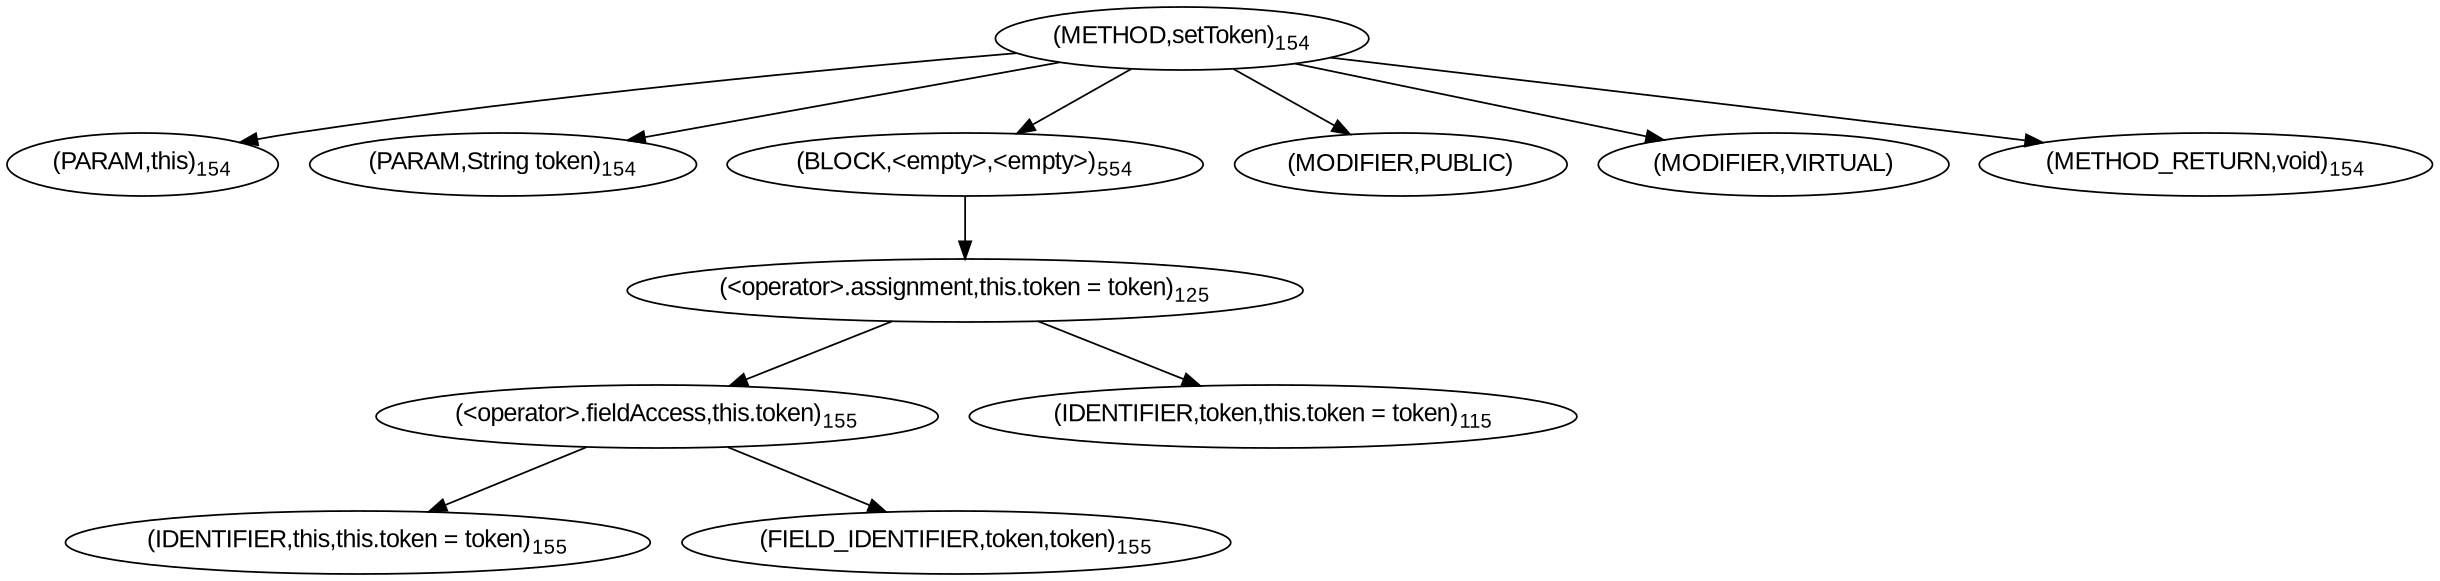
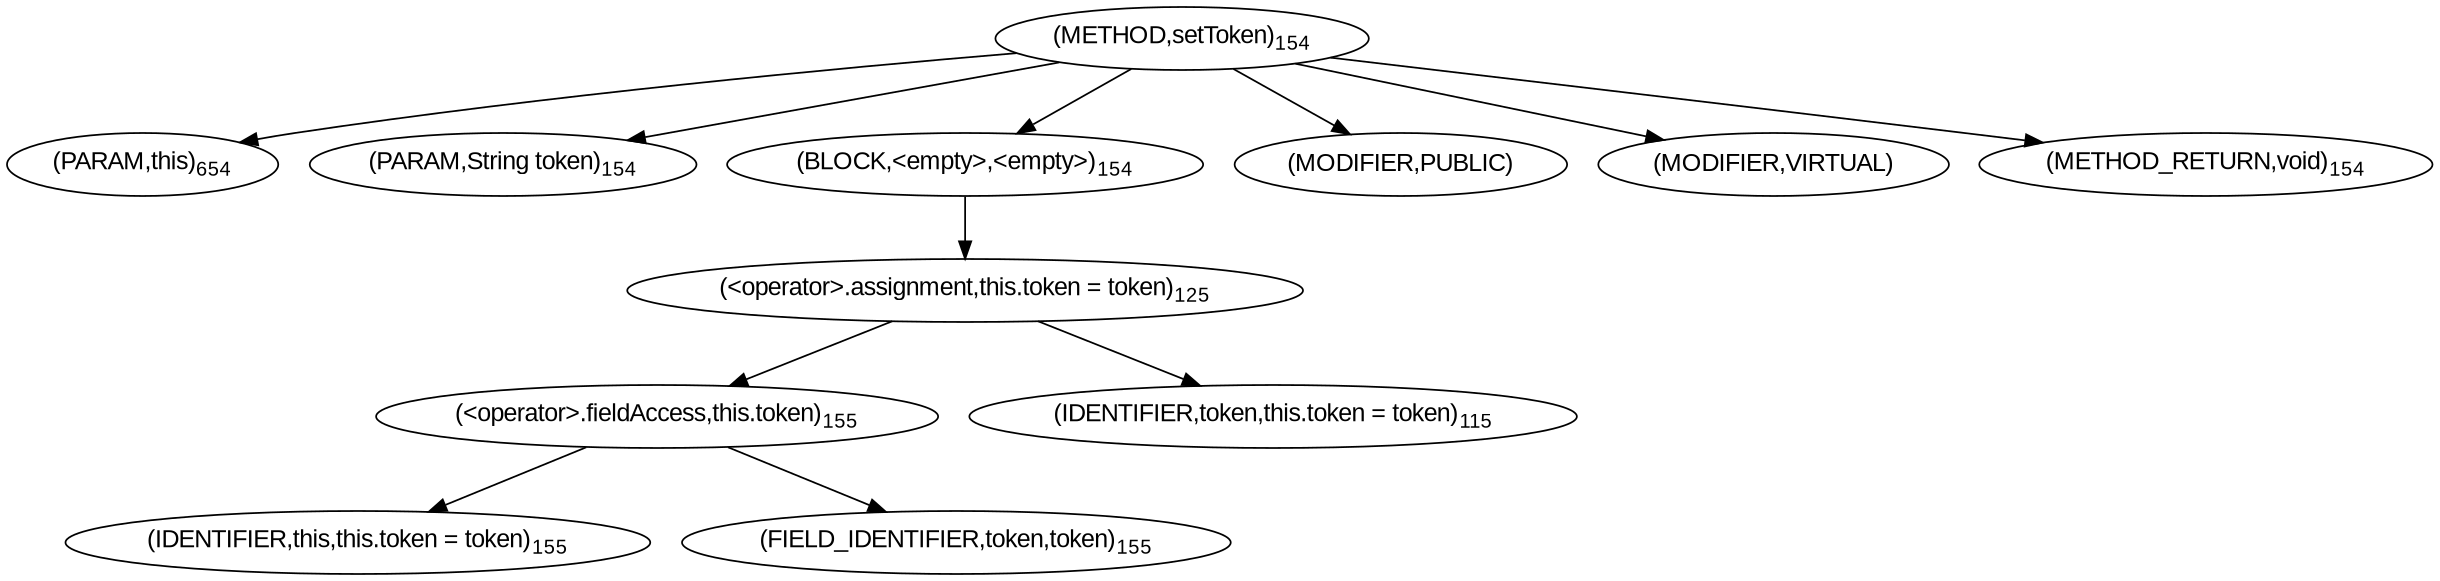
(214, 162) -> (214, 162)
(1116, 162) -> (1116, 162)
